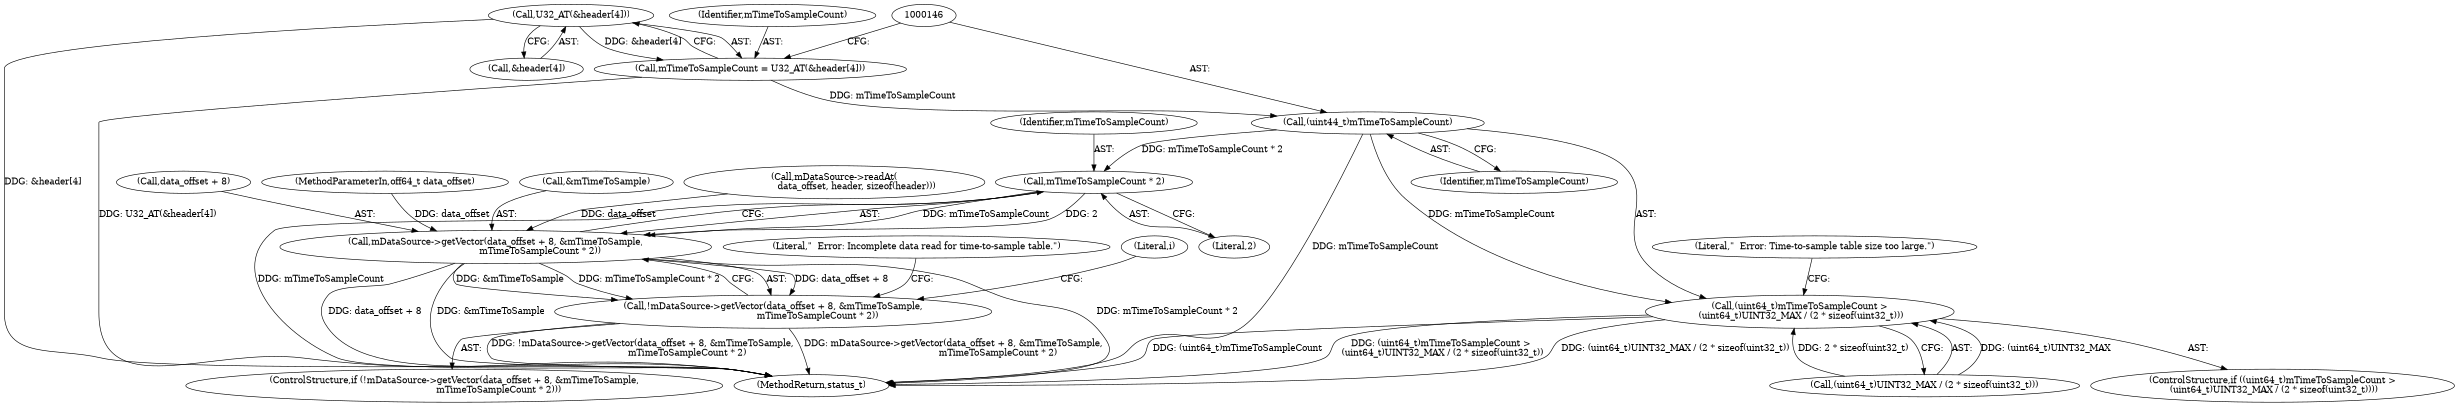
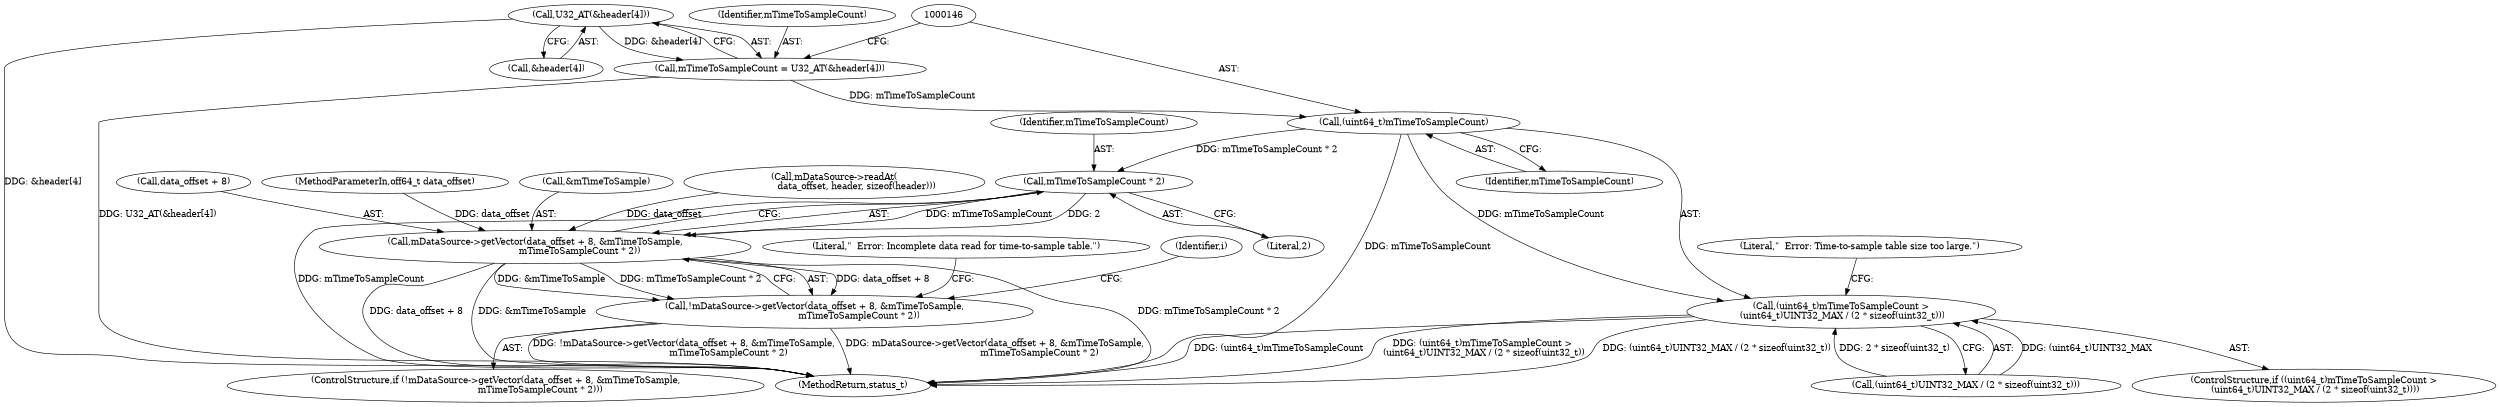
(1368, 123) -> (1404, 123)
(1155, 247) -> (1202, 247)
